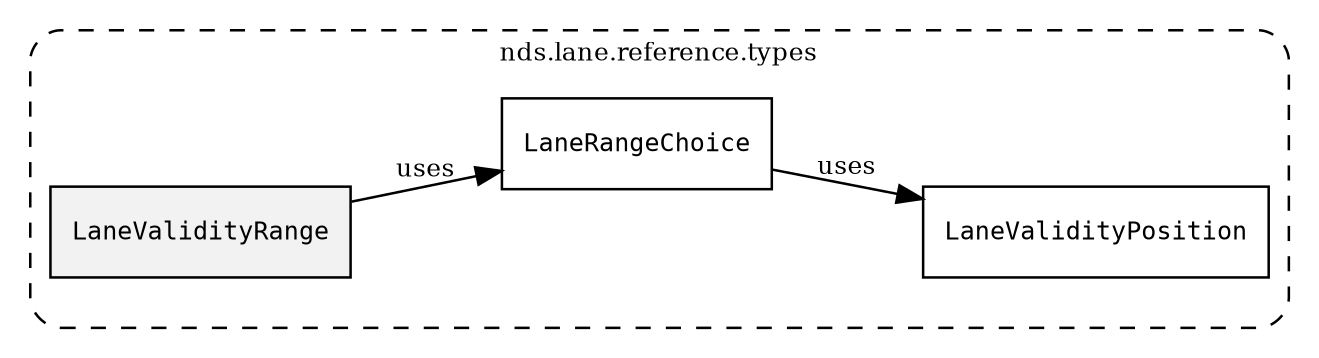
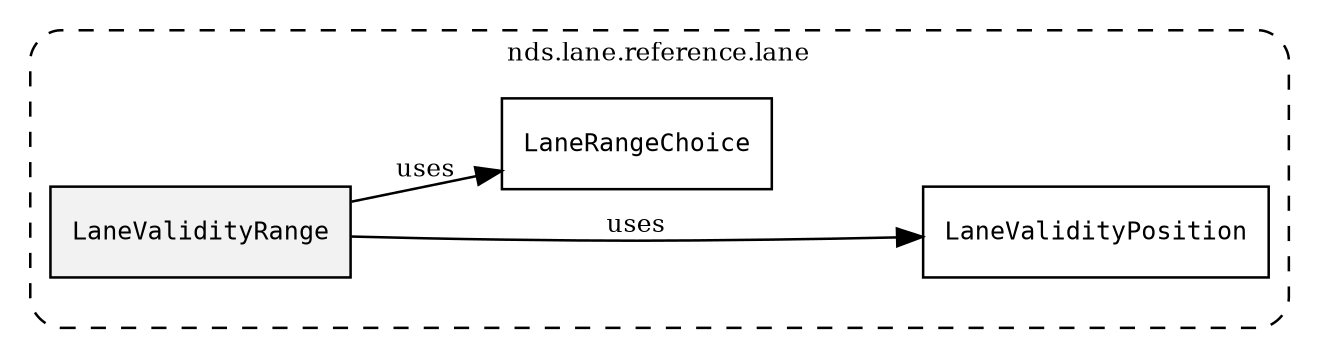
(660, 54) -> (660, 54)
(835, 182) -> (624, 241)
